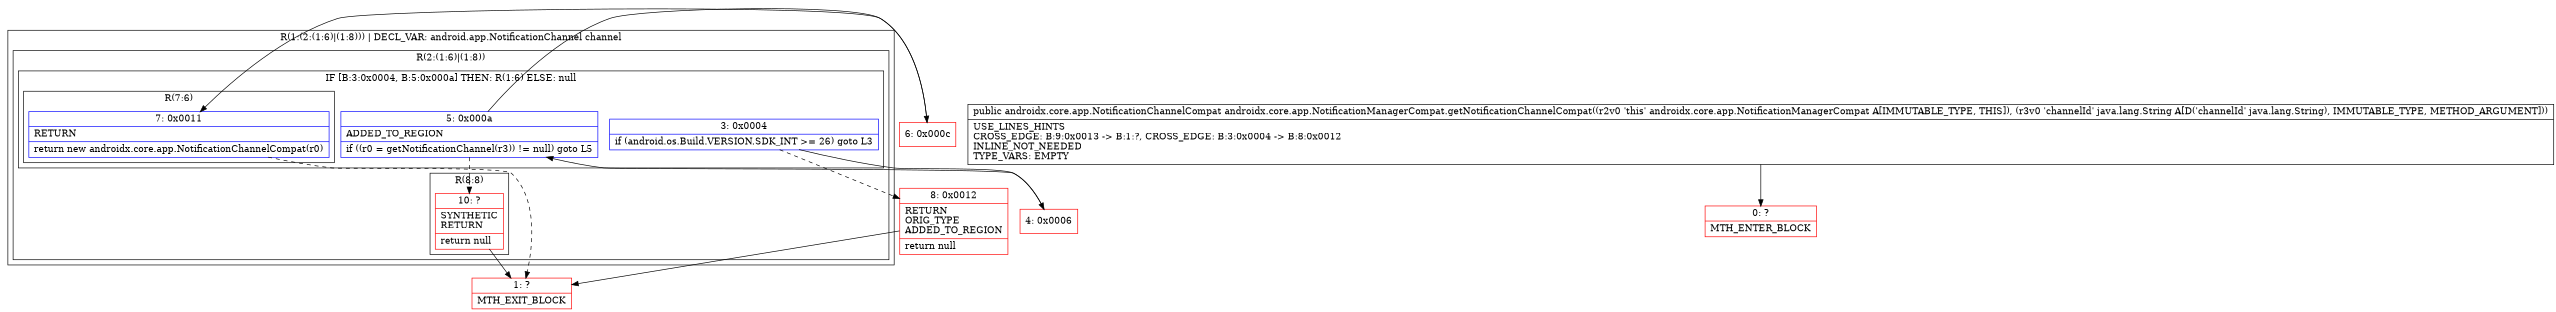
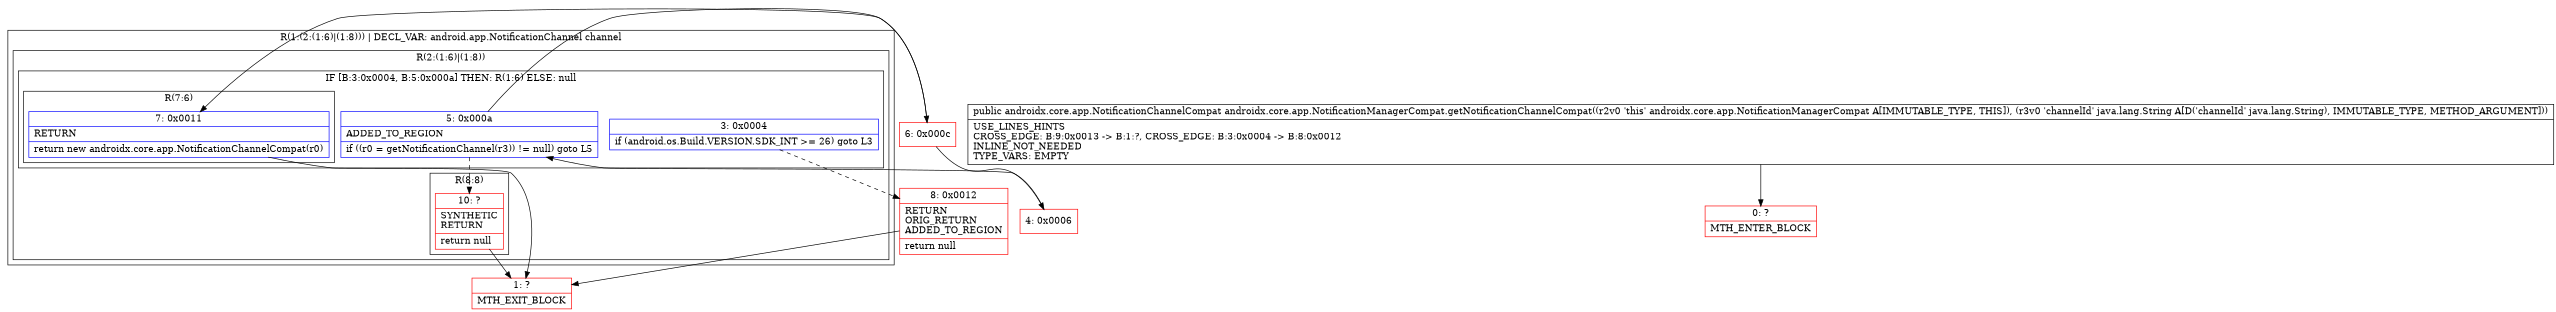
(862, 163) -> (992, 169)
(517, 180) -> (517, 180)
(933, 221) -> (941, 221)
